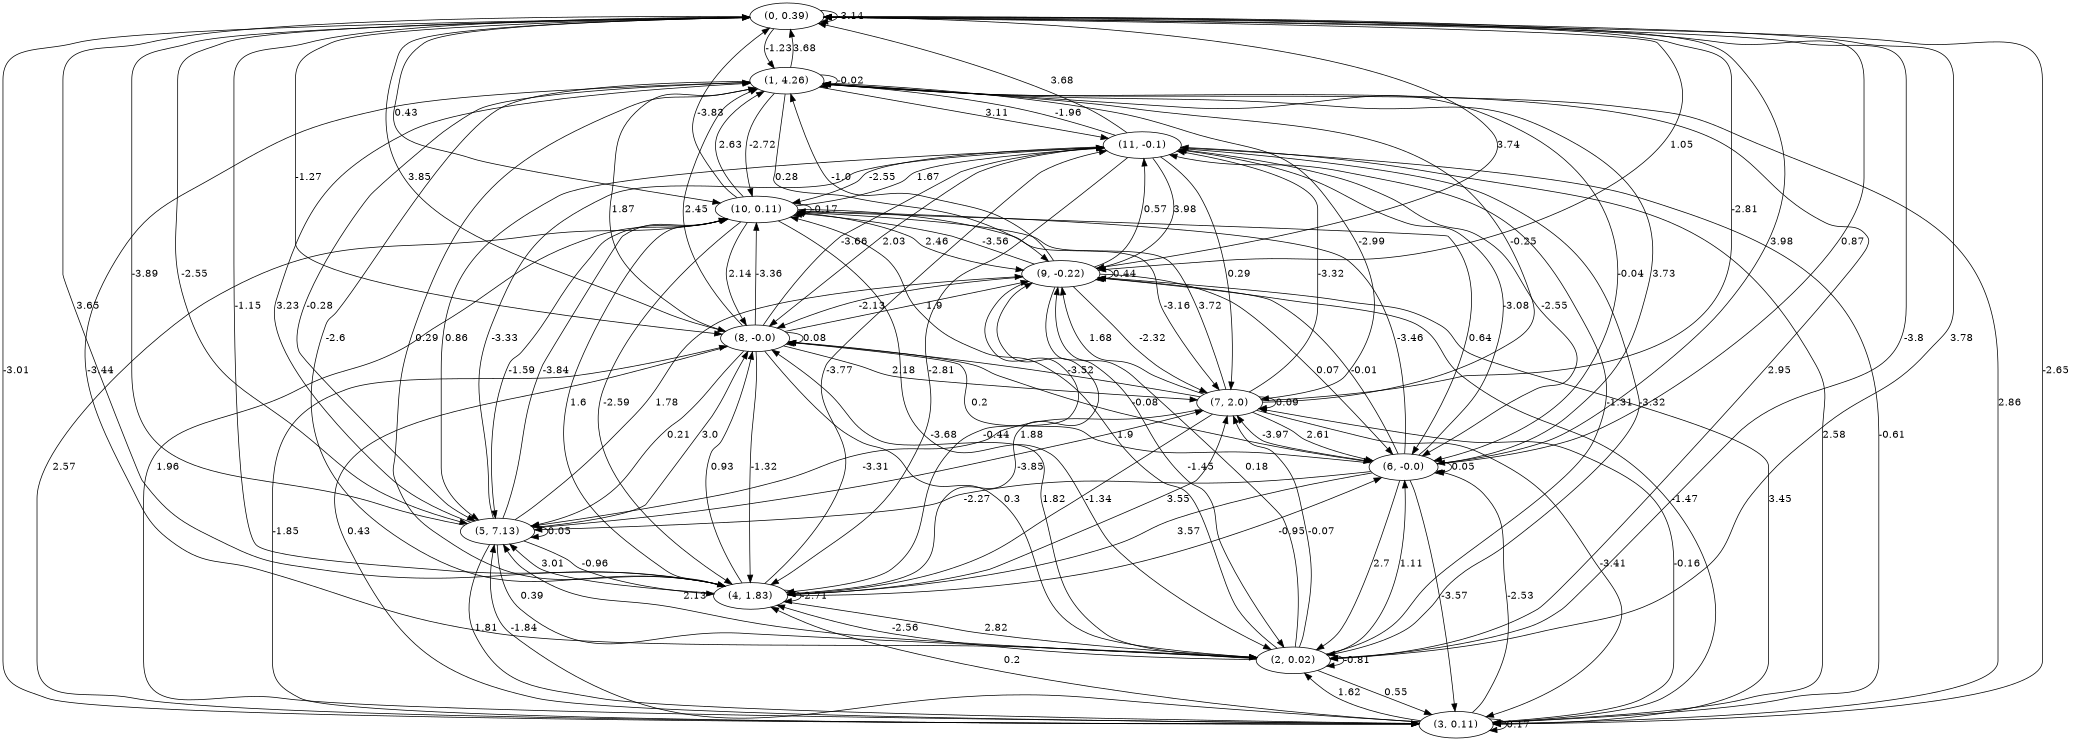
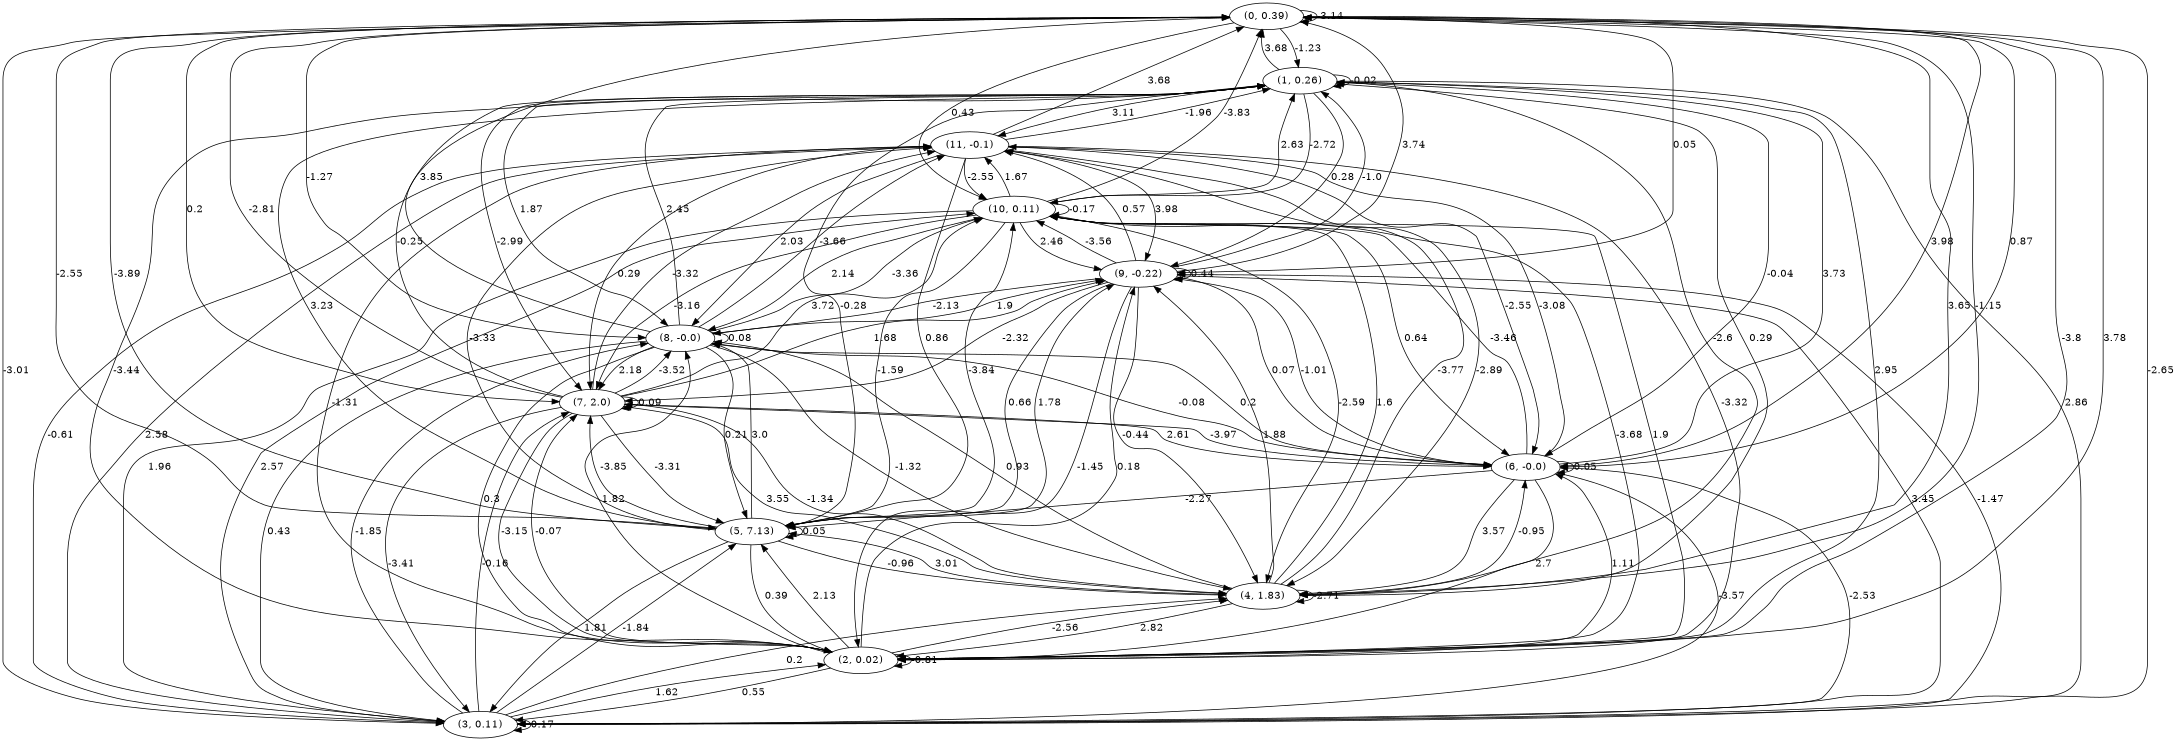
none -> (196, 57)
(787, 81) -> (1300, 81)
(1682, 145) -> (1685, 145)
(942, 371) -> (1490, 371)
(1365, 371) -> (1314, 371)
none -> (1017, 479)
none -> (567, 622)
